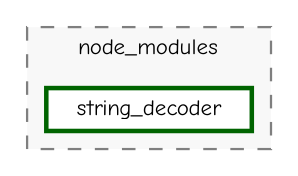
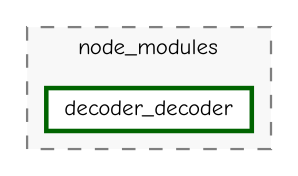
(149, 110) -> (149, 110)
